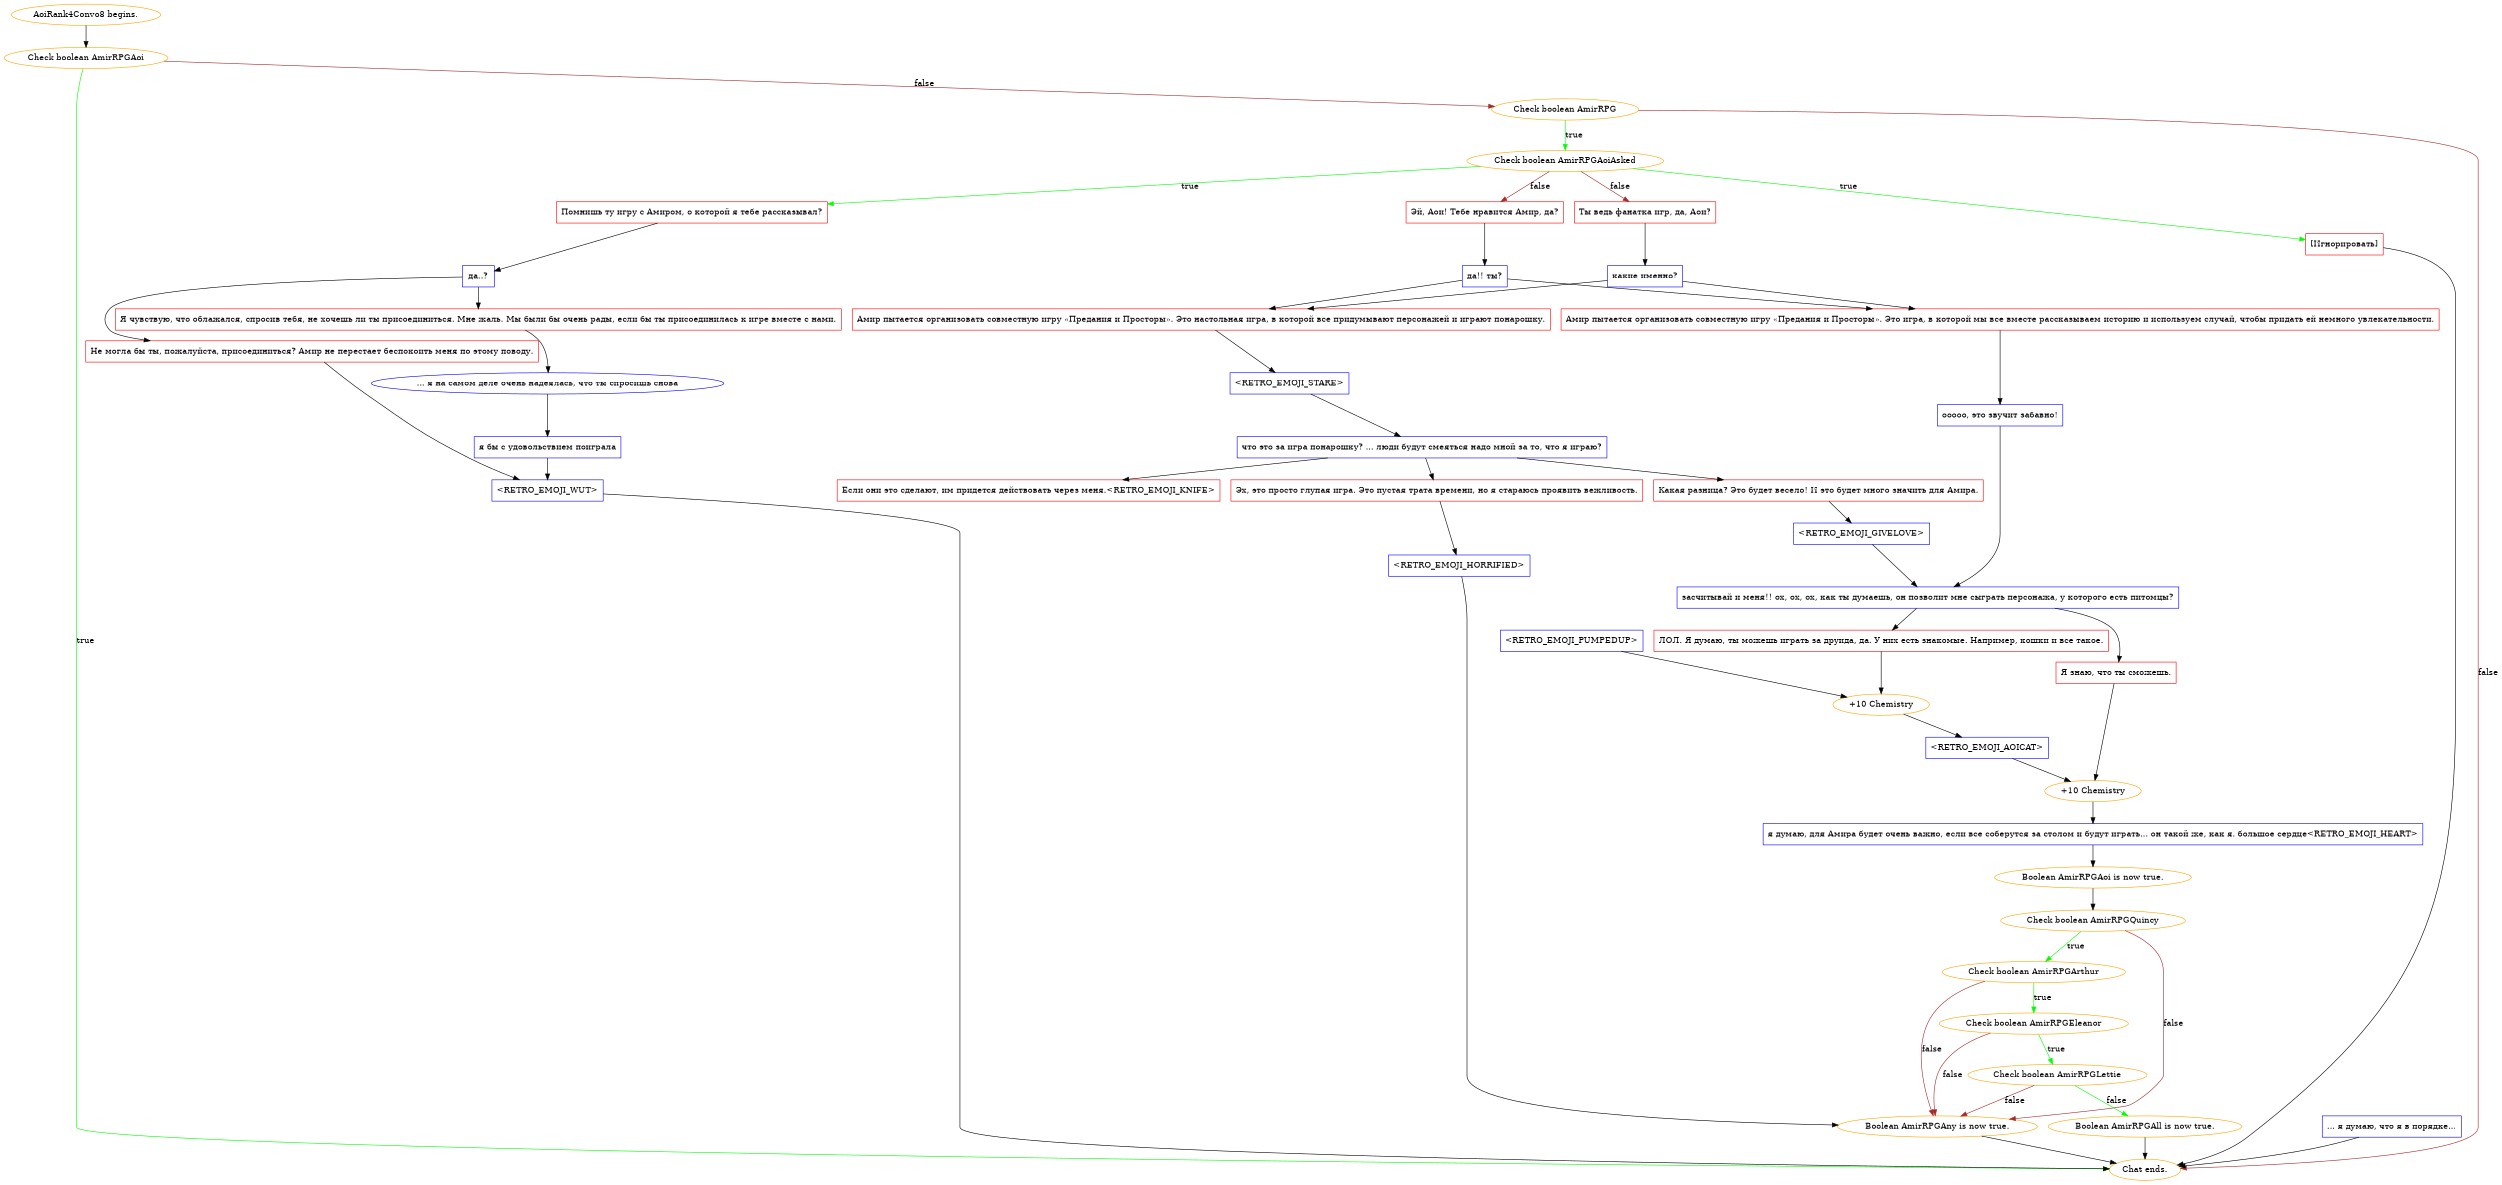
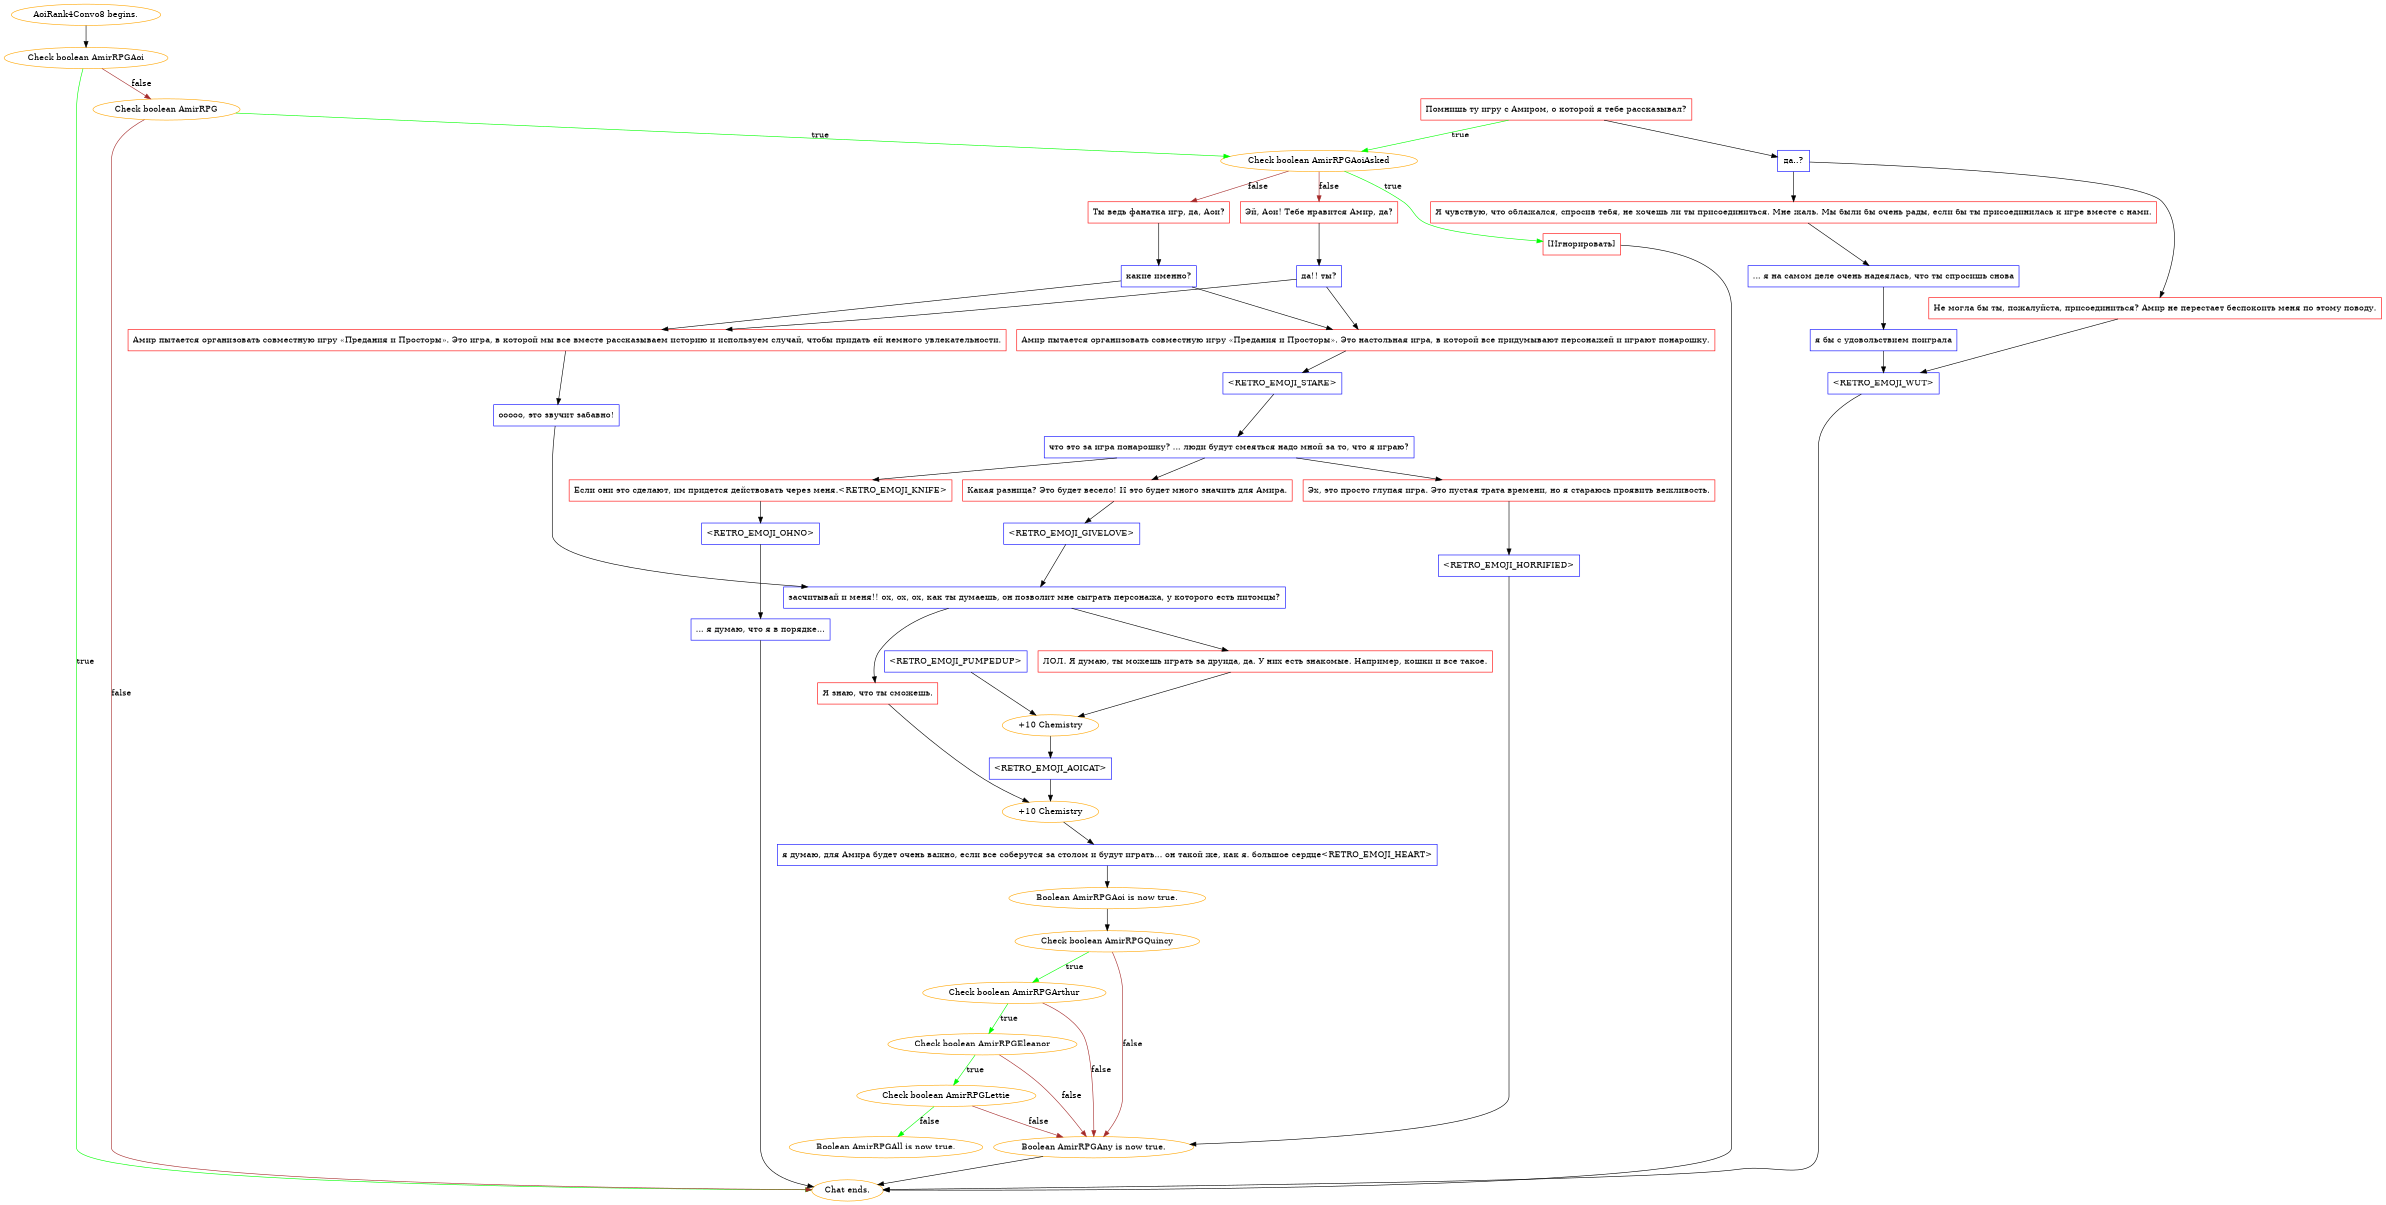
(1157, 185) -> (1438, 135)
(548, 383) -> (1884, 276)
none -> (761, 534)
(2145, 1145) -> none
